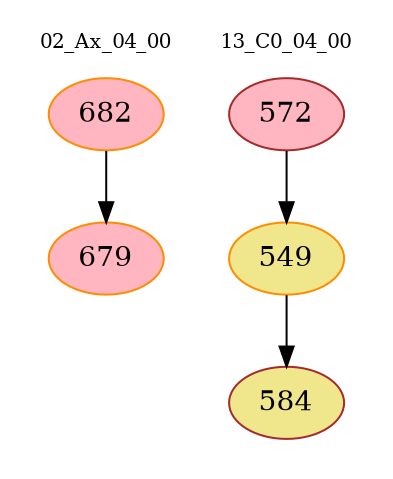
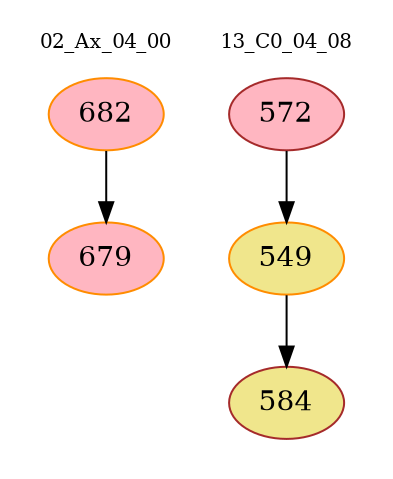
(287, 43) -> (287, 43)
